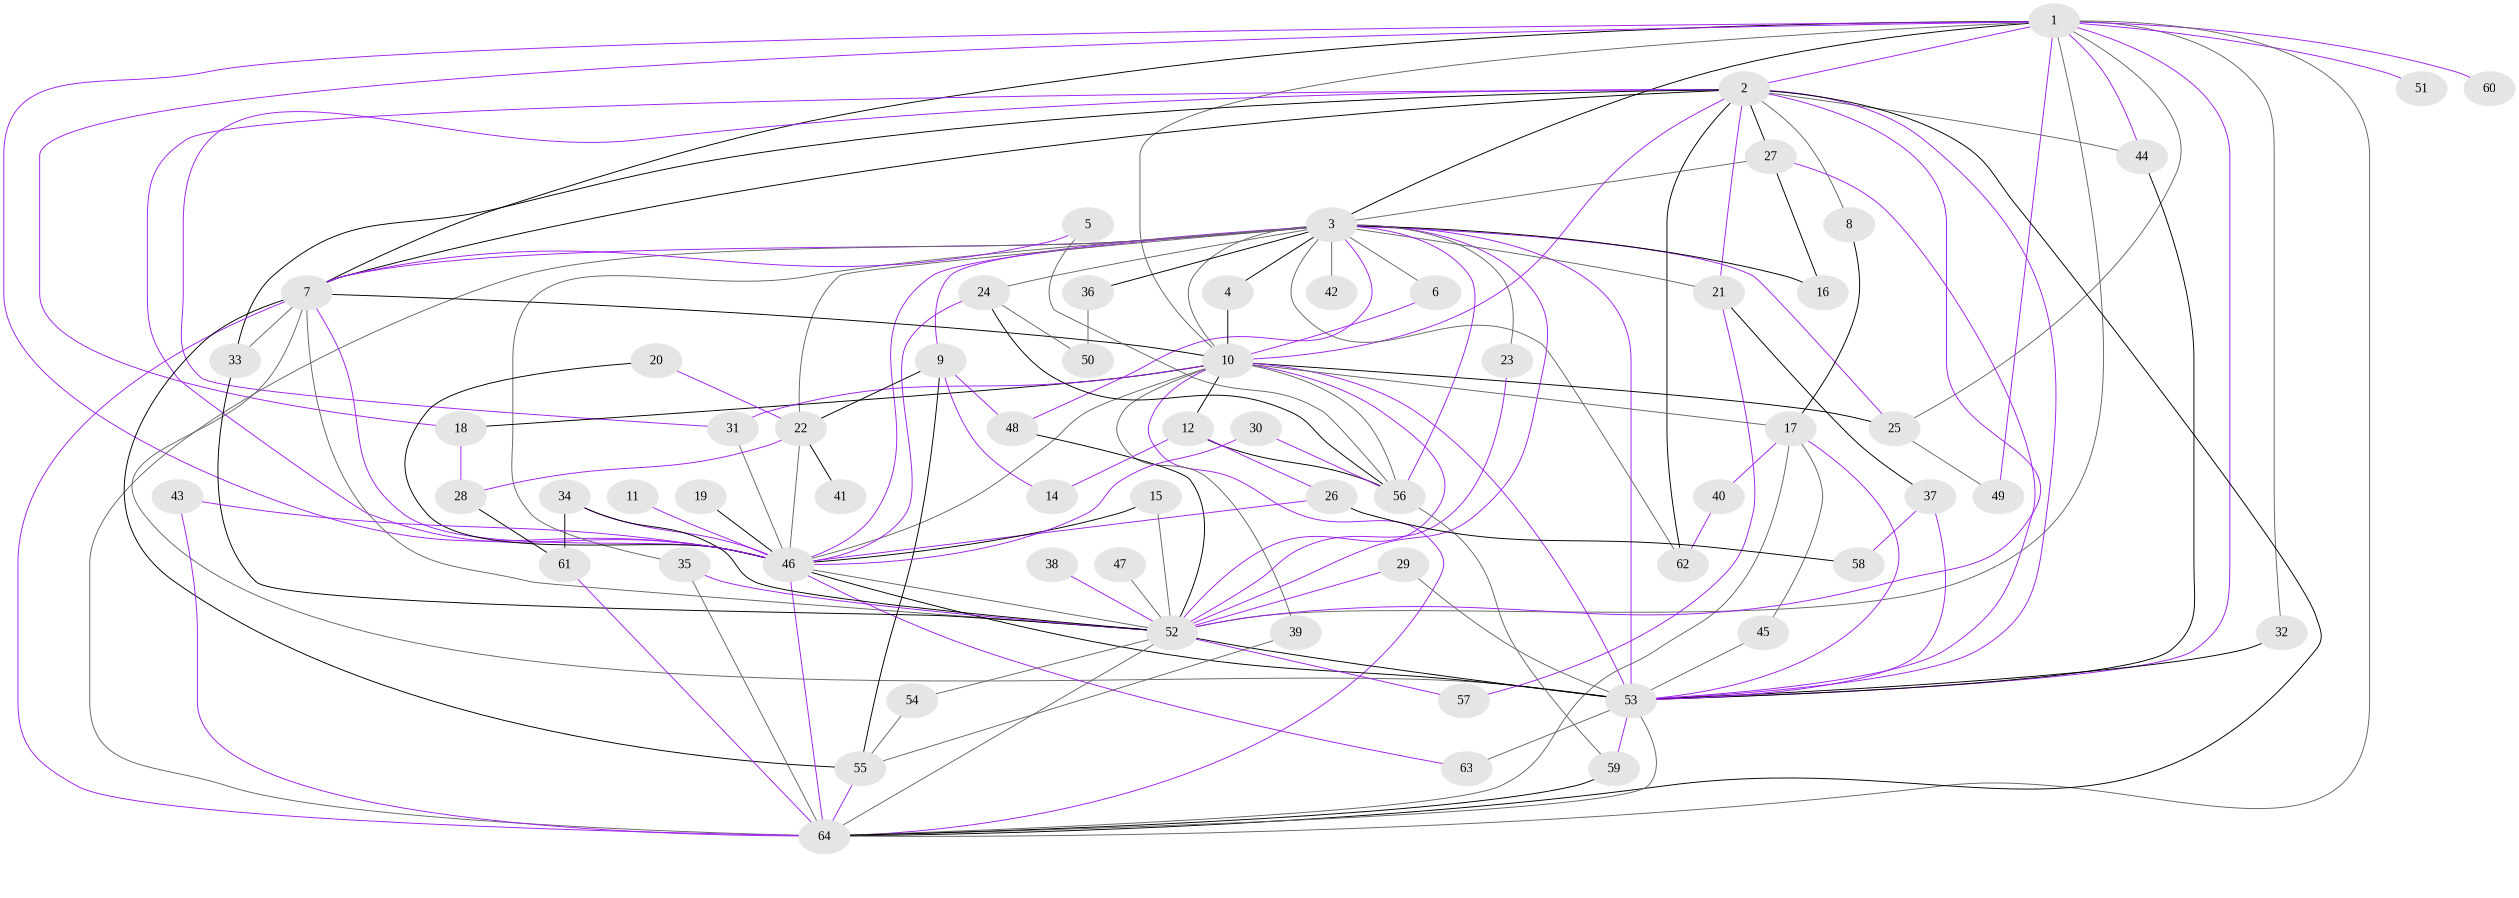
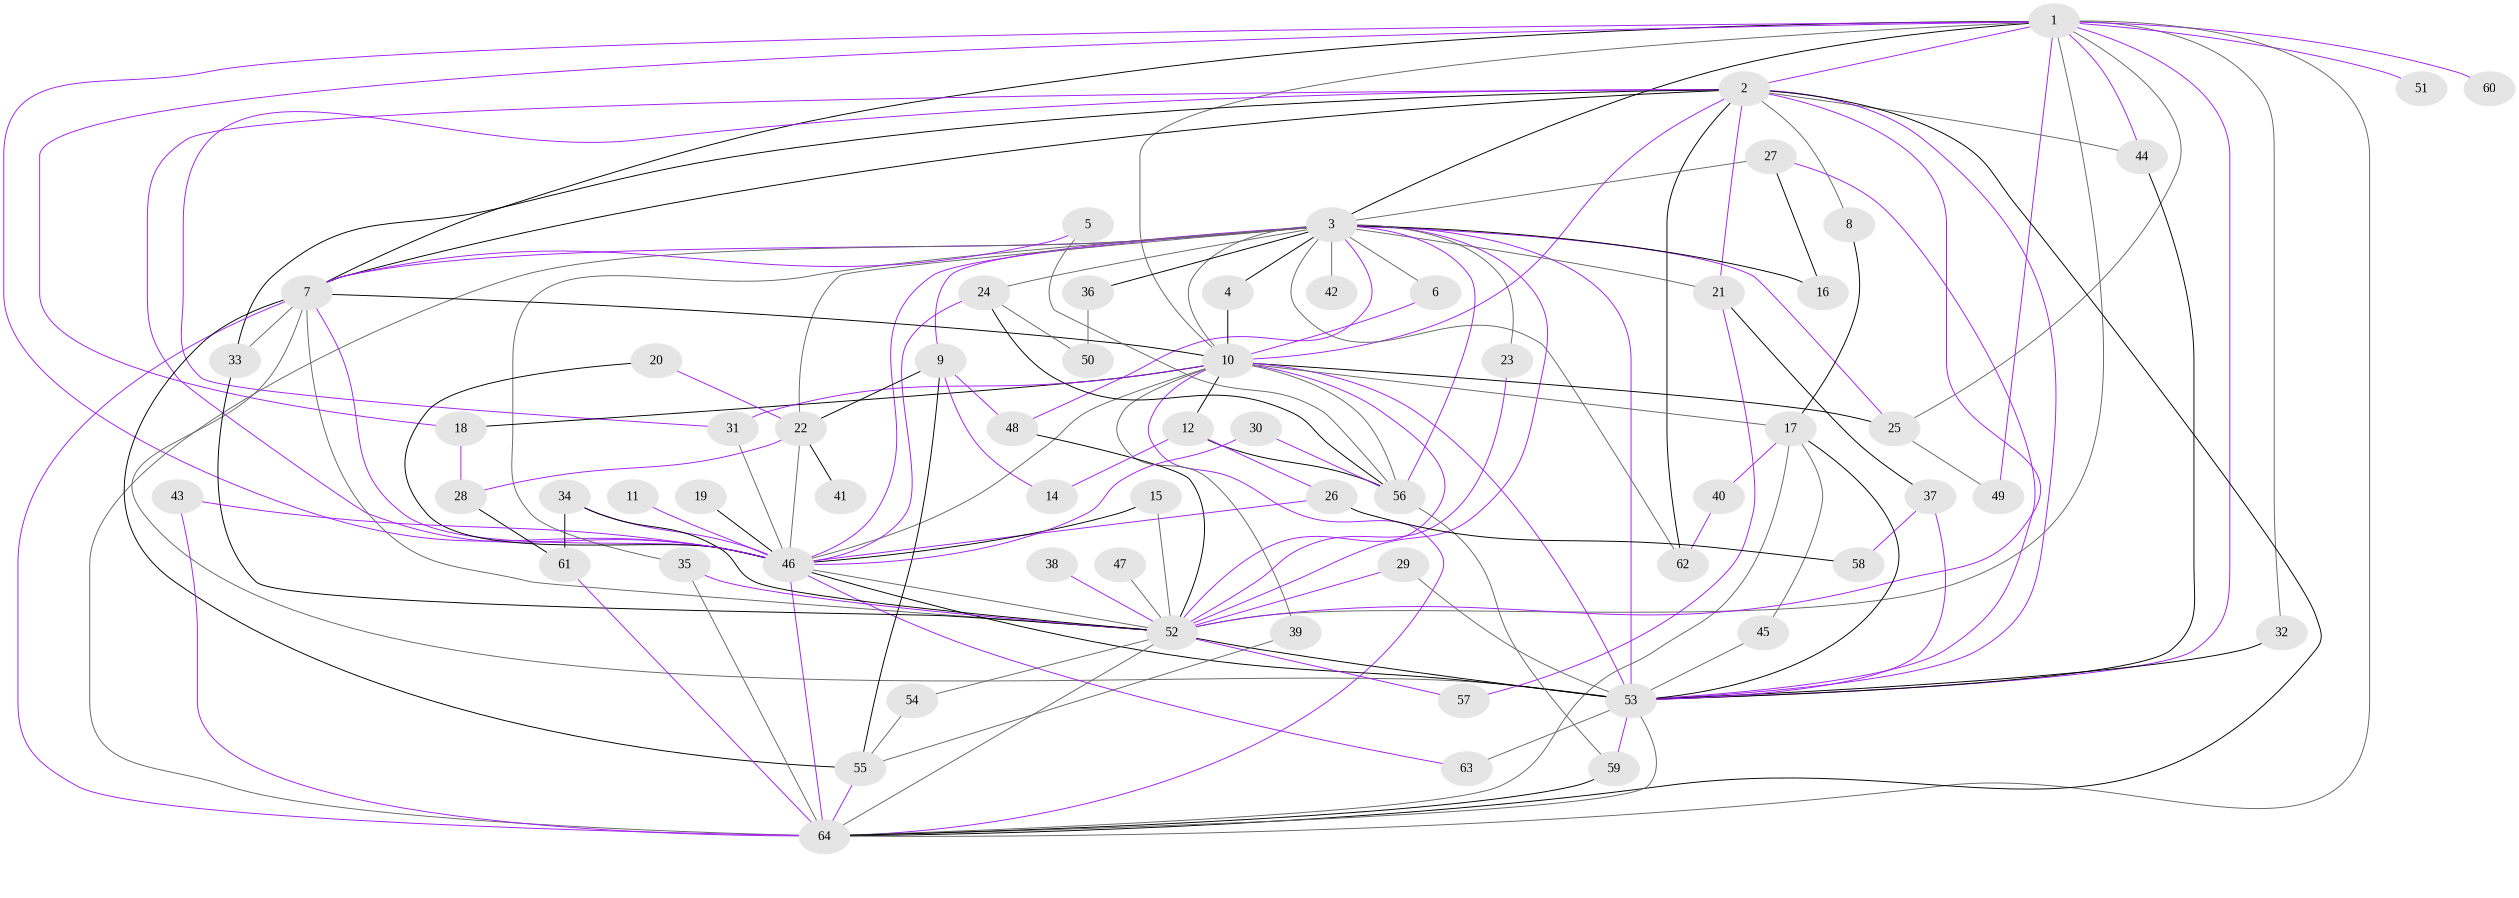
(1758, 123) -> none
(1864, 619) -> (1864, 619)
